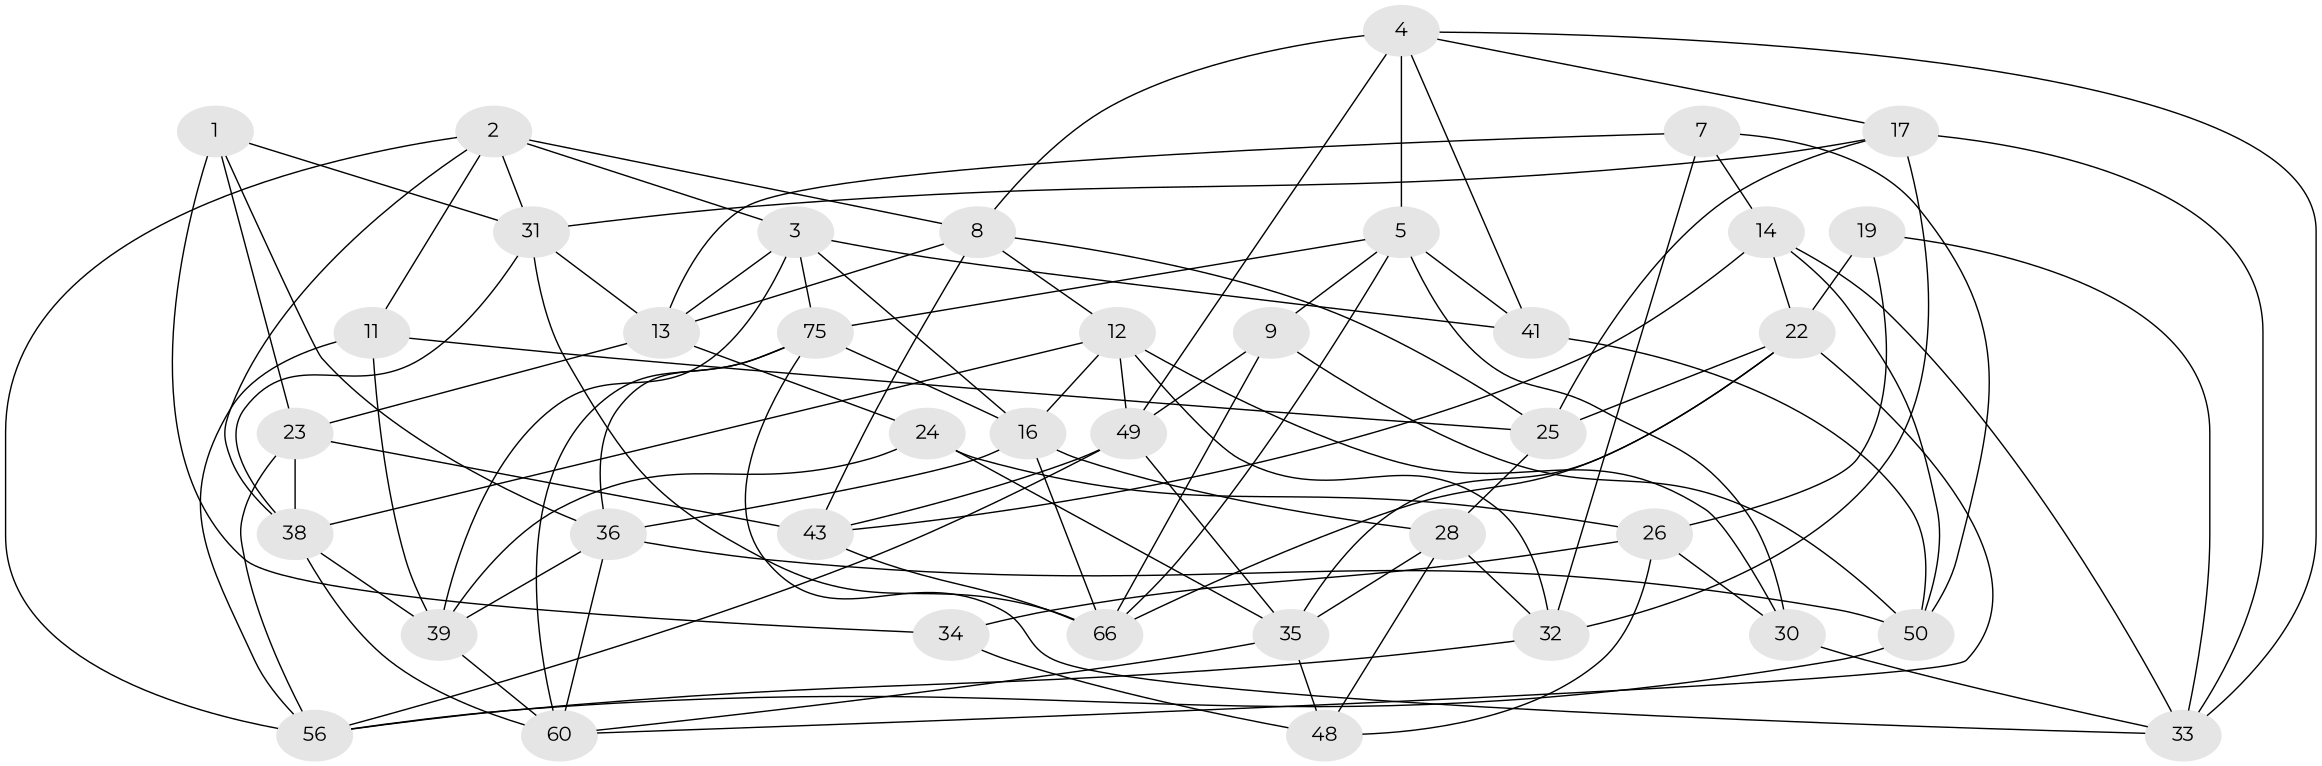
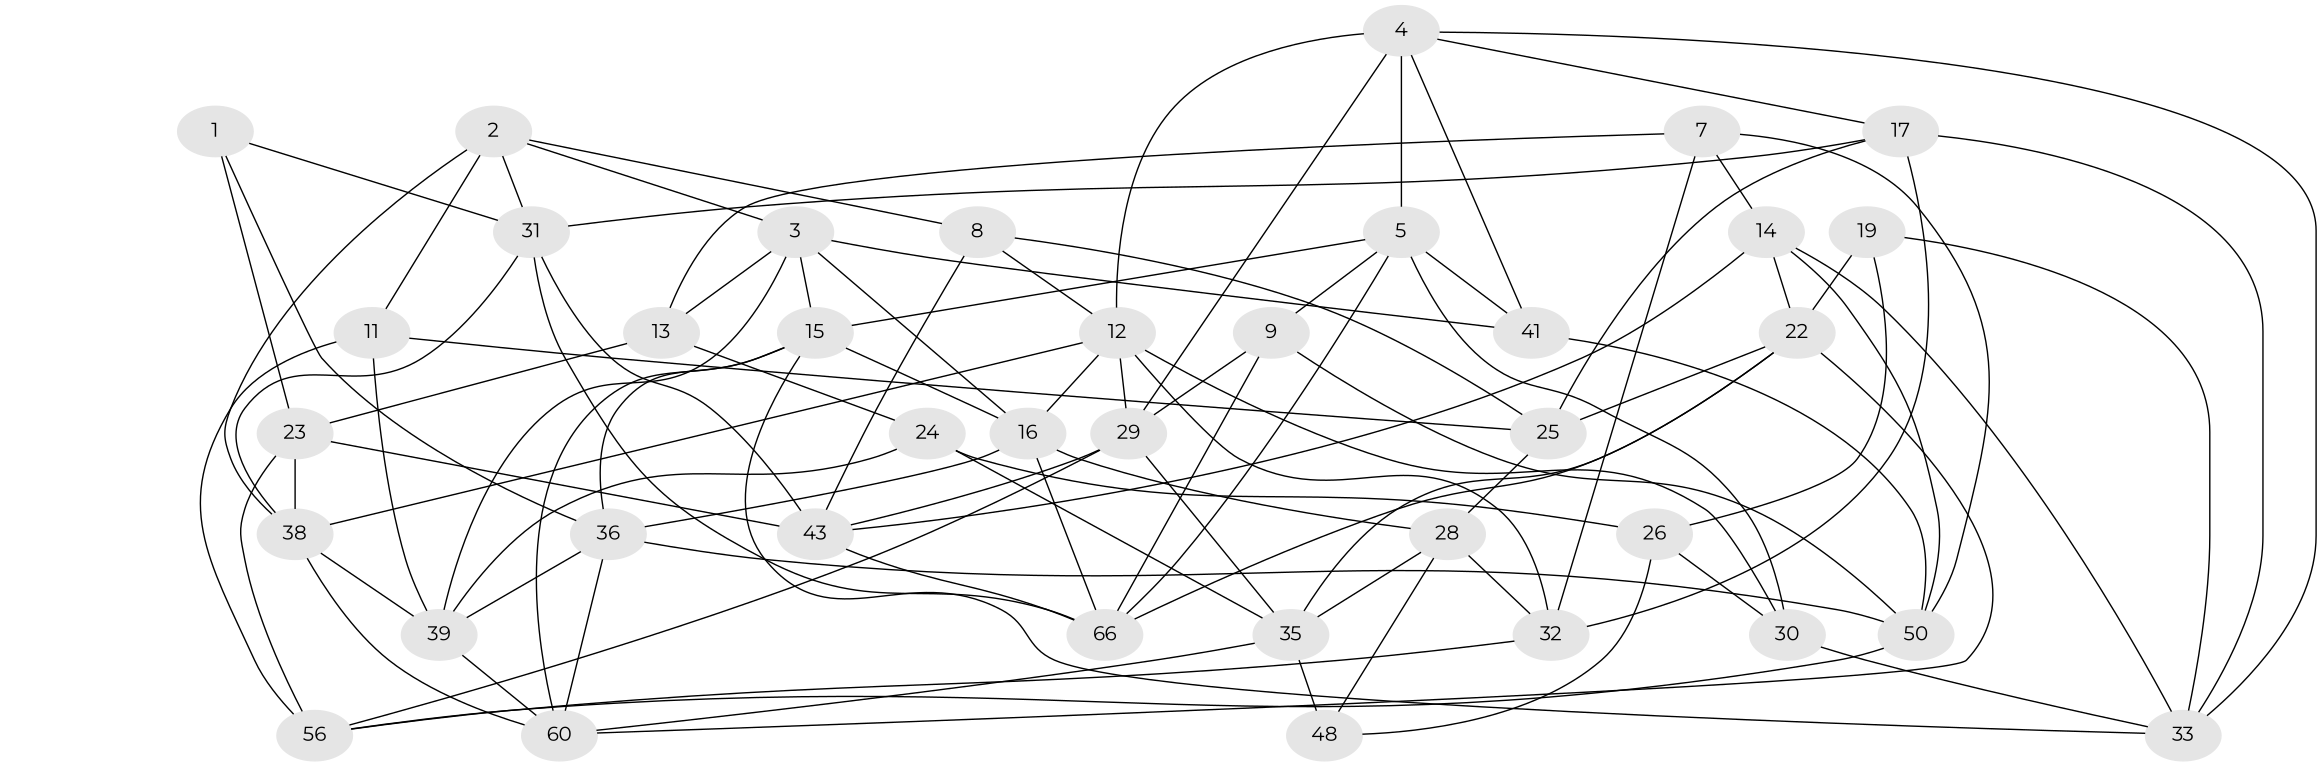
(1160, 84) -> (1173, 109)
(597, 283) -> (676, 389)
(819, 283) -> none
(815, 333) -> (815, 333)
(17, 374) -> none
(1129, 434) -> (1129, 434)
(951, 635) -> none
